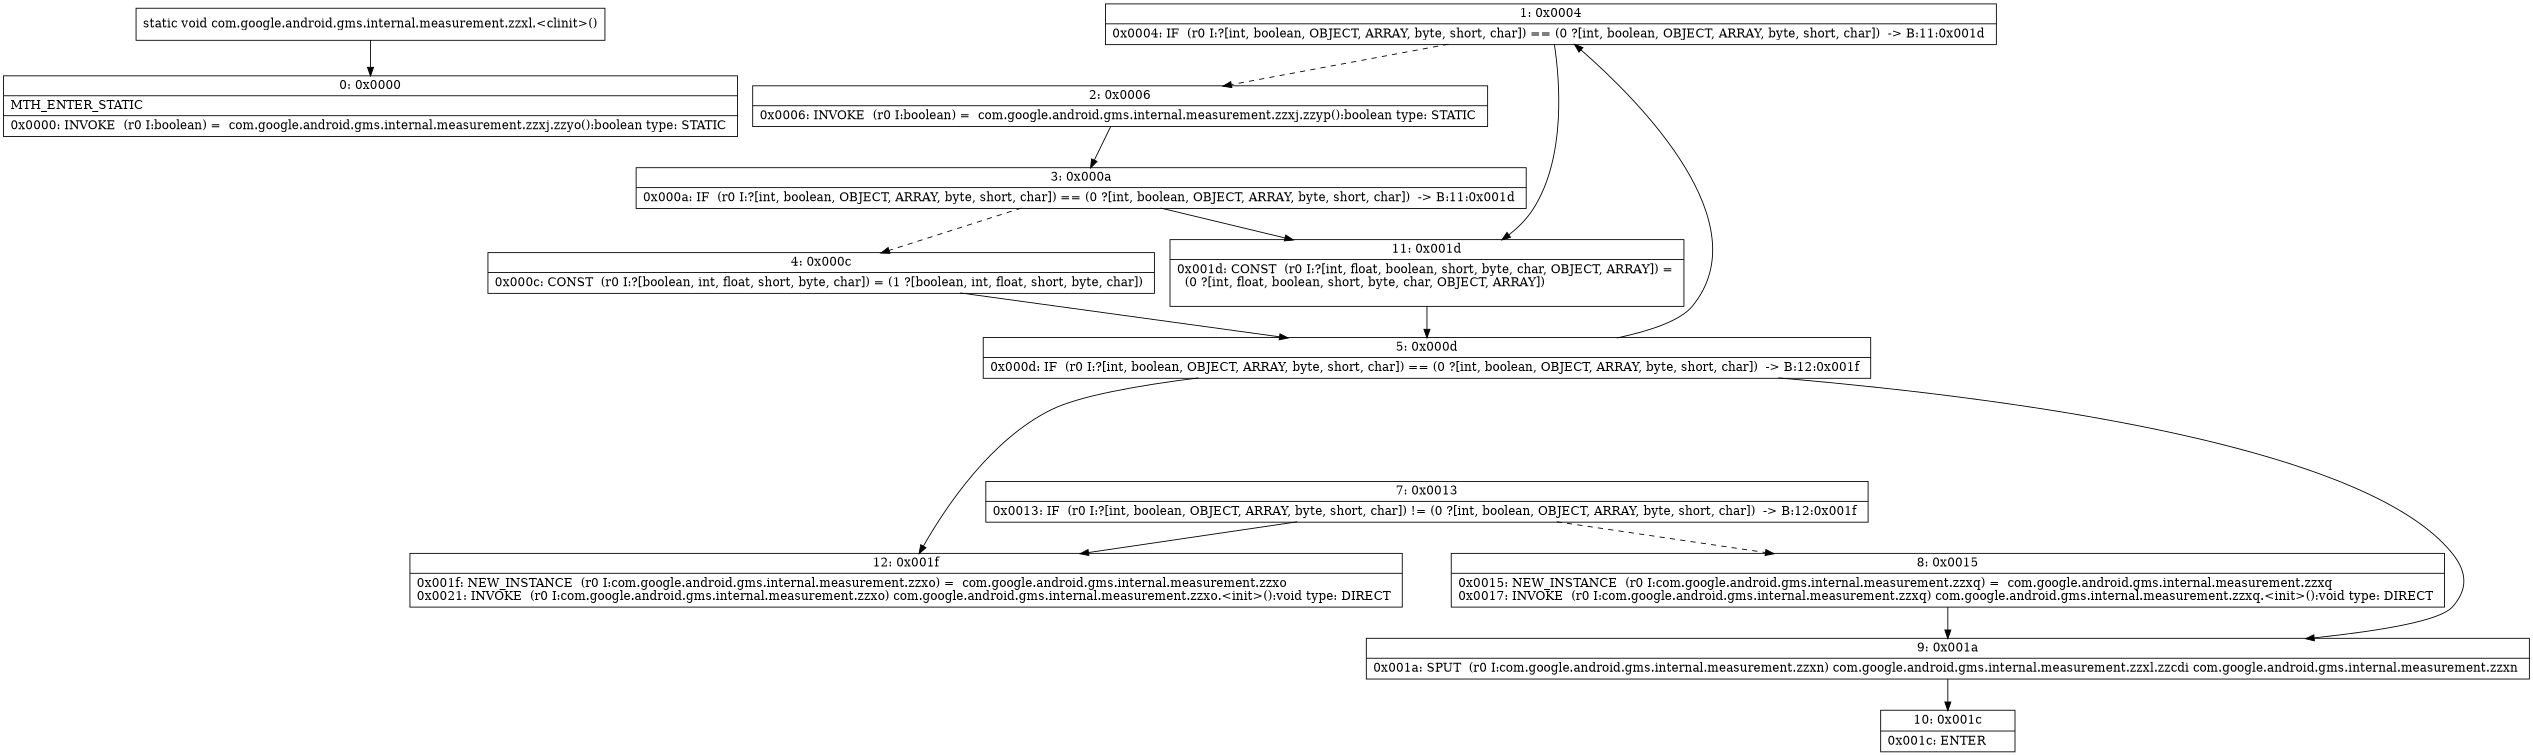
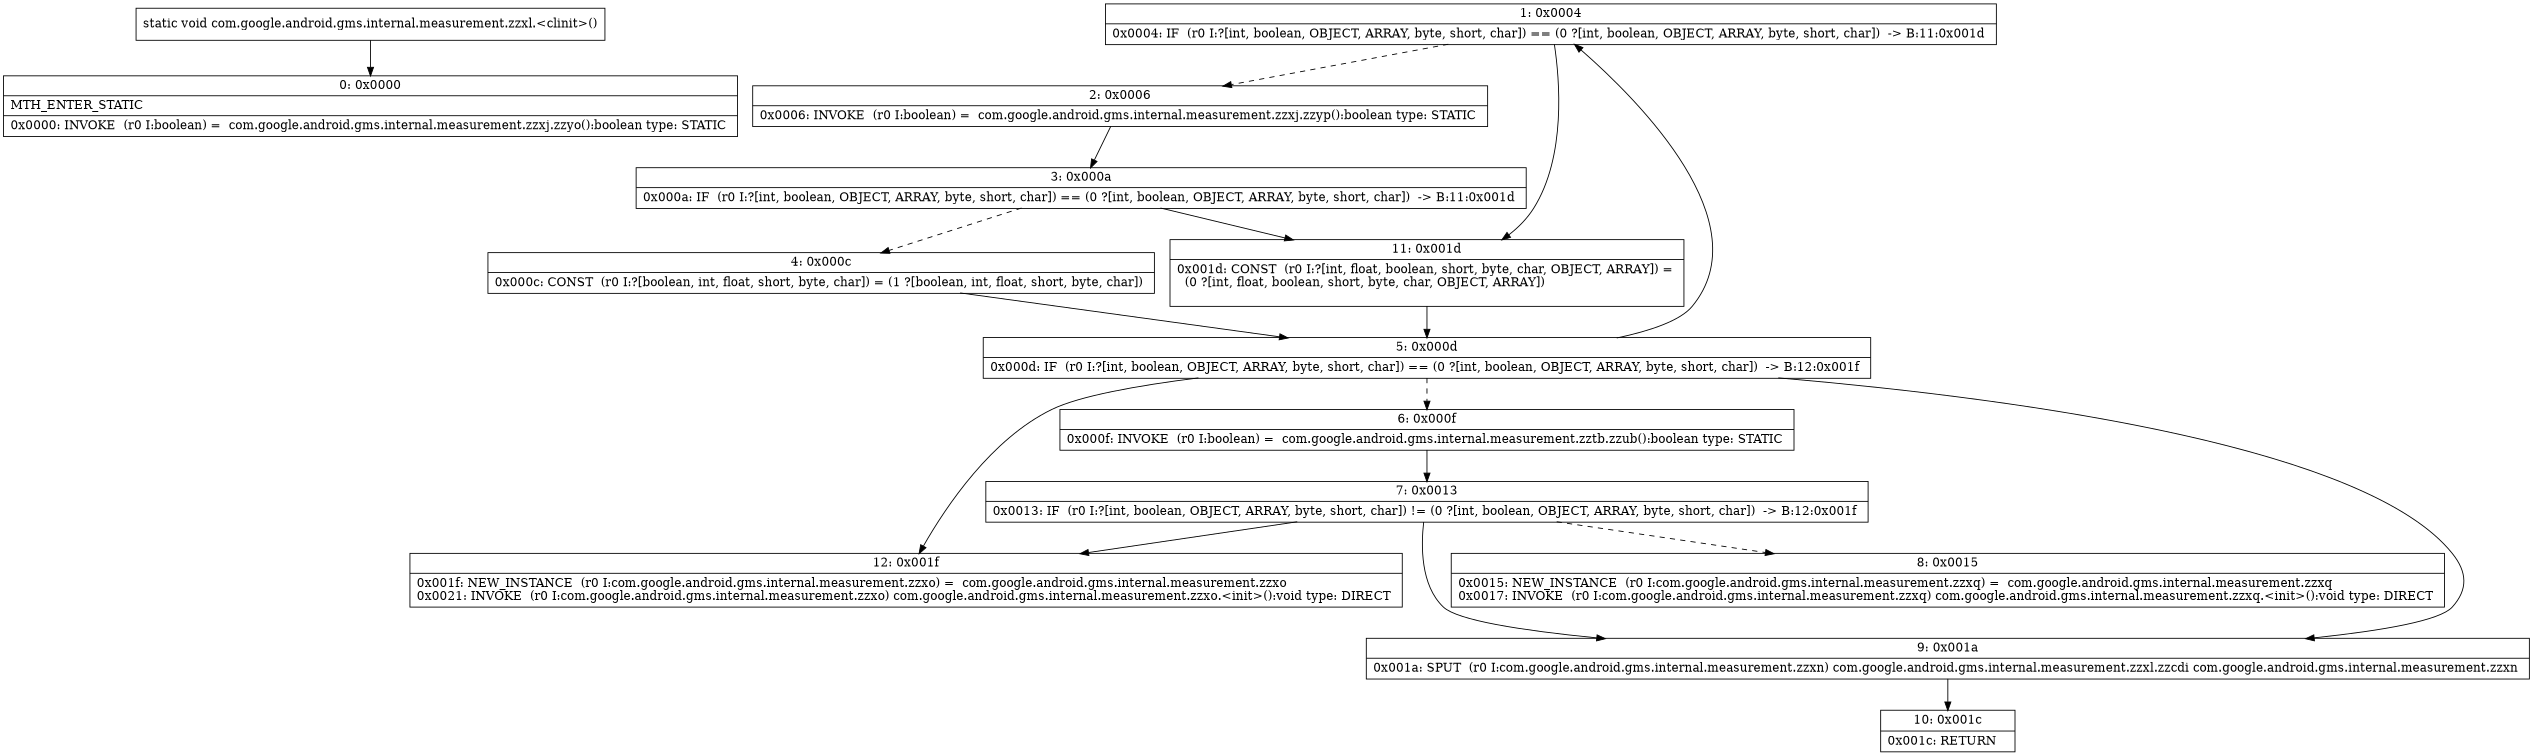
none -> (1427, 430)
(1948, 618) -> (1474, 620)
(1943, 741) -> (1948, 741)
